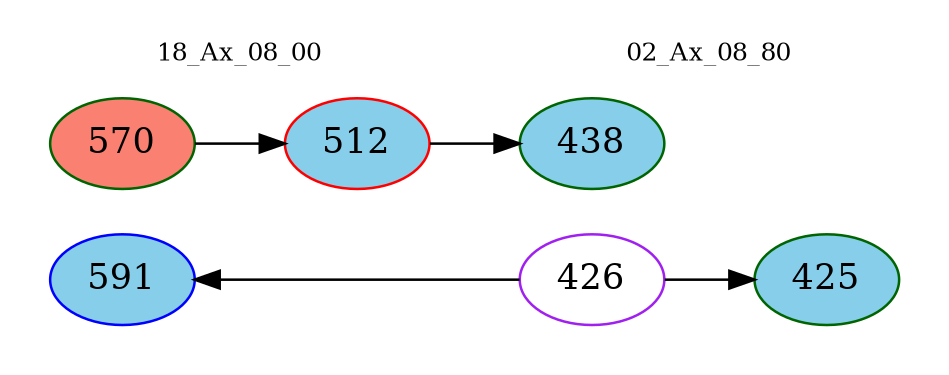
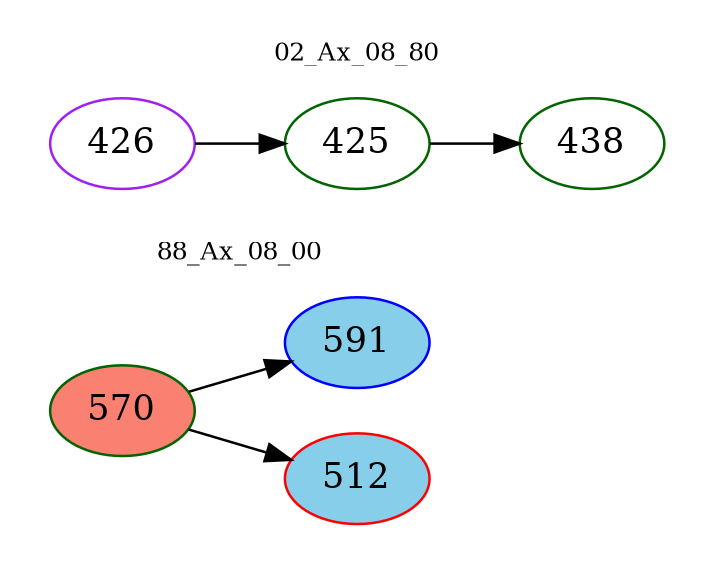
(240, 54) -> (240, 253)
(465, 144) -> (462, 144)
(592, 144) -> (592, 144)
(370, 280) -> (228, 380)
(827, 280) -> (357, 144)
